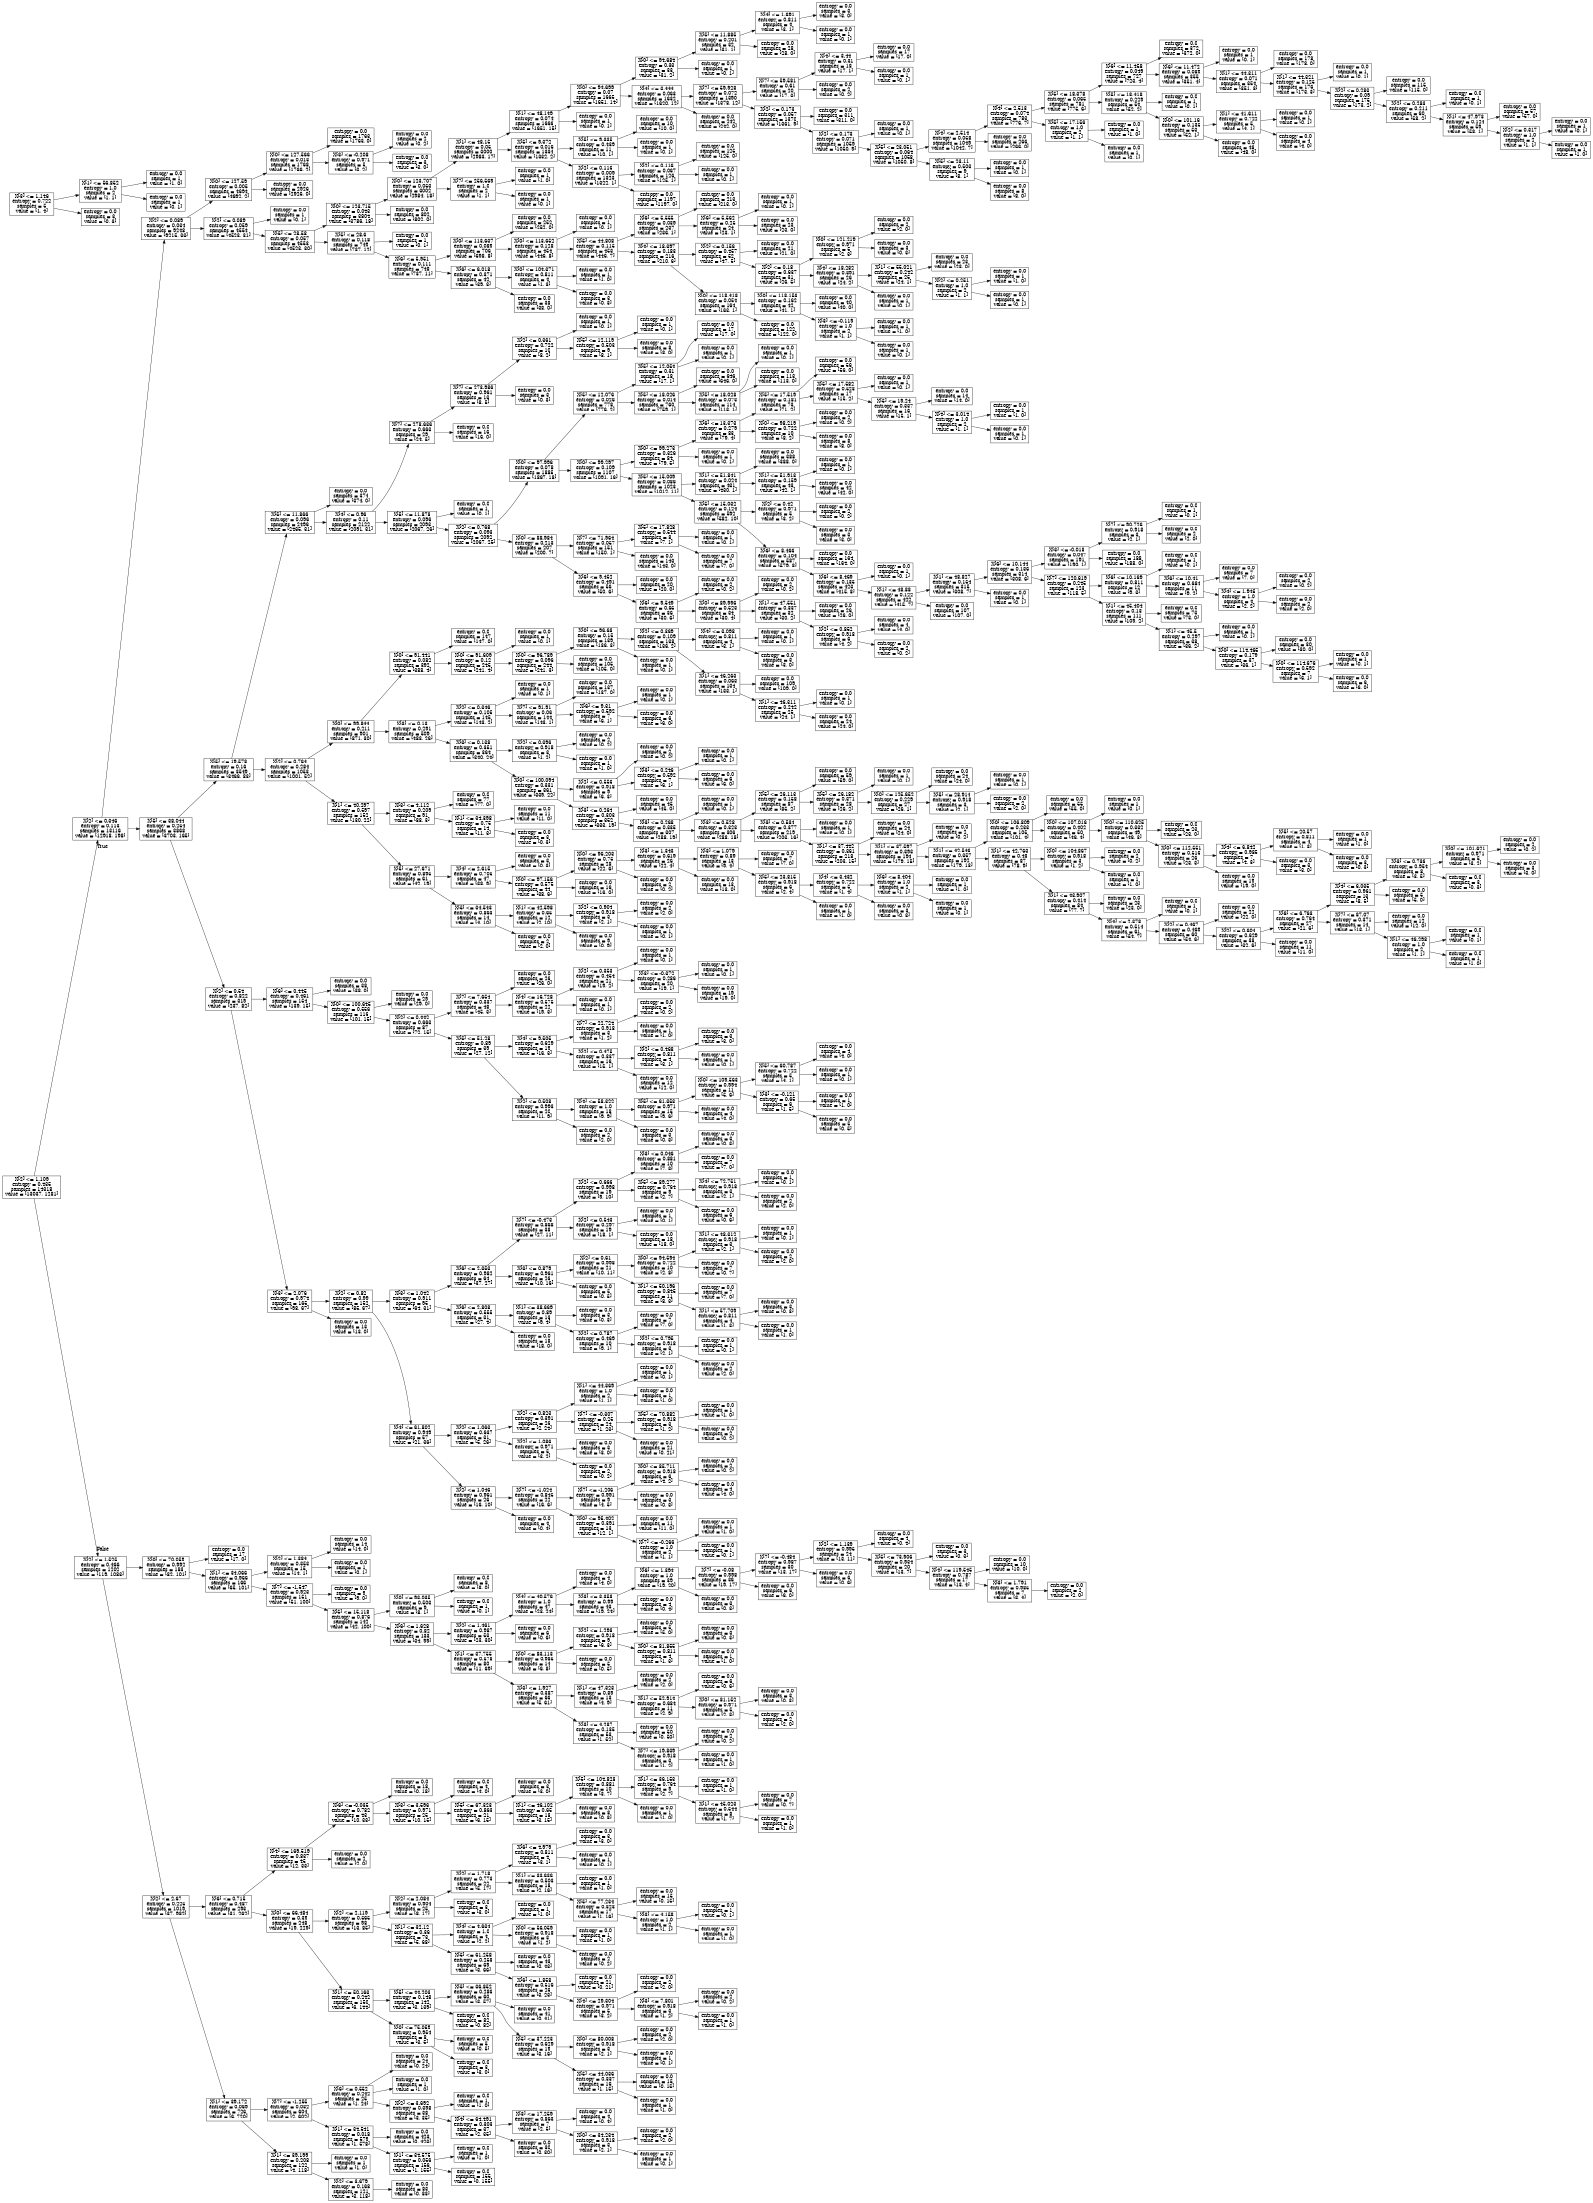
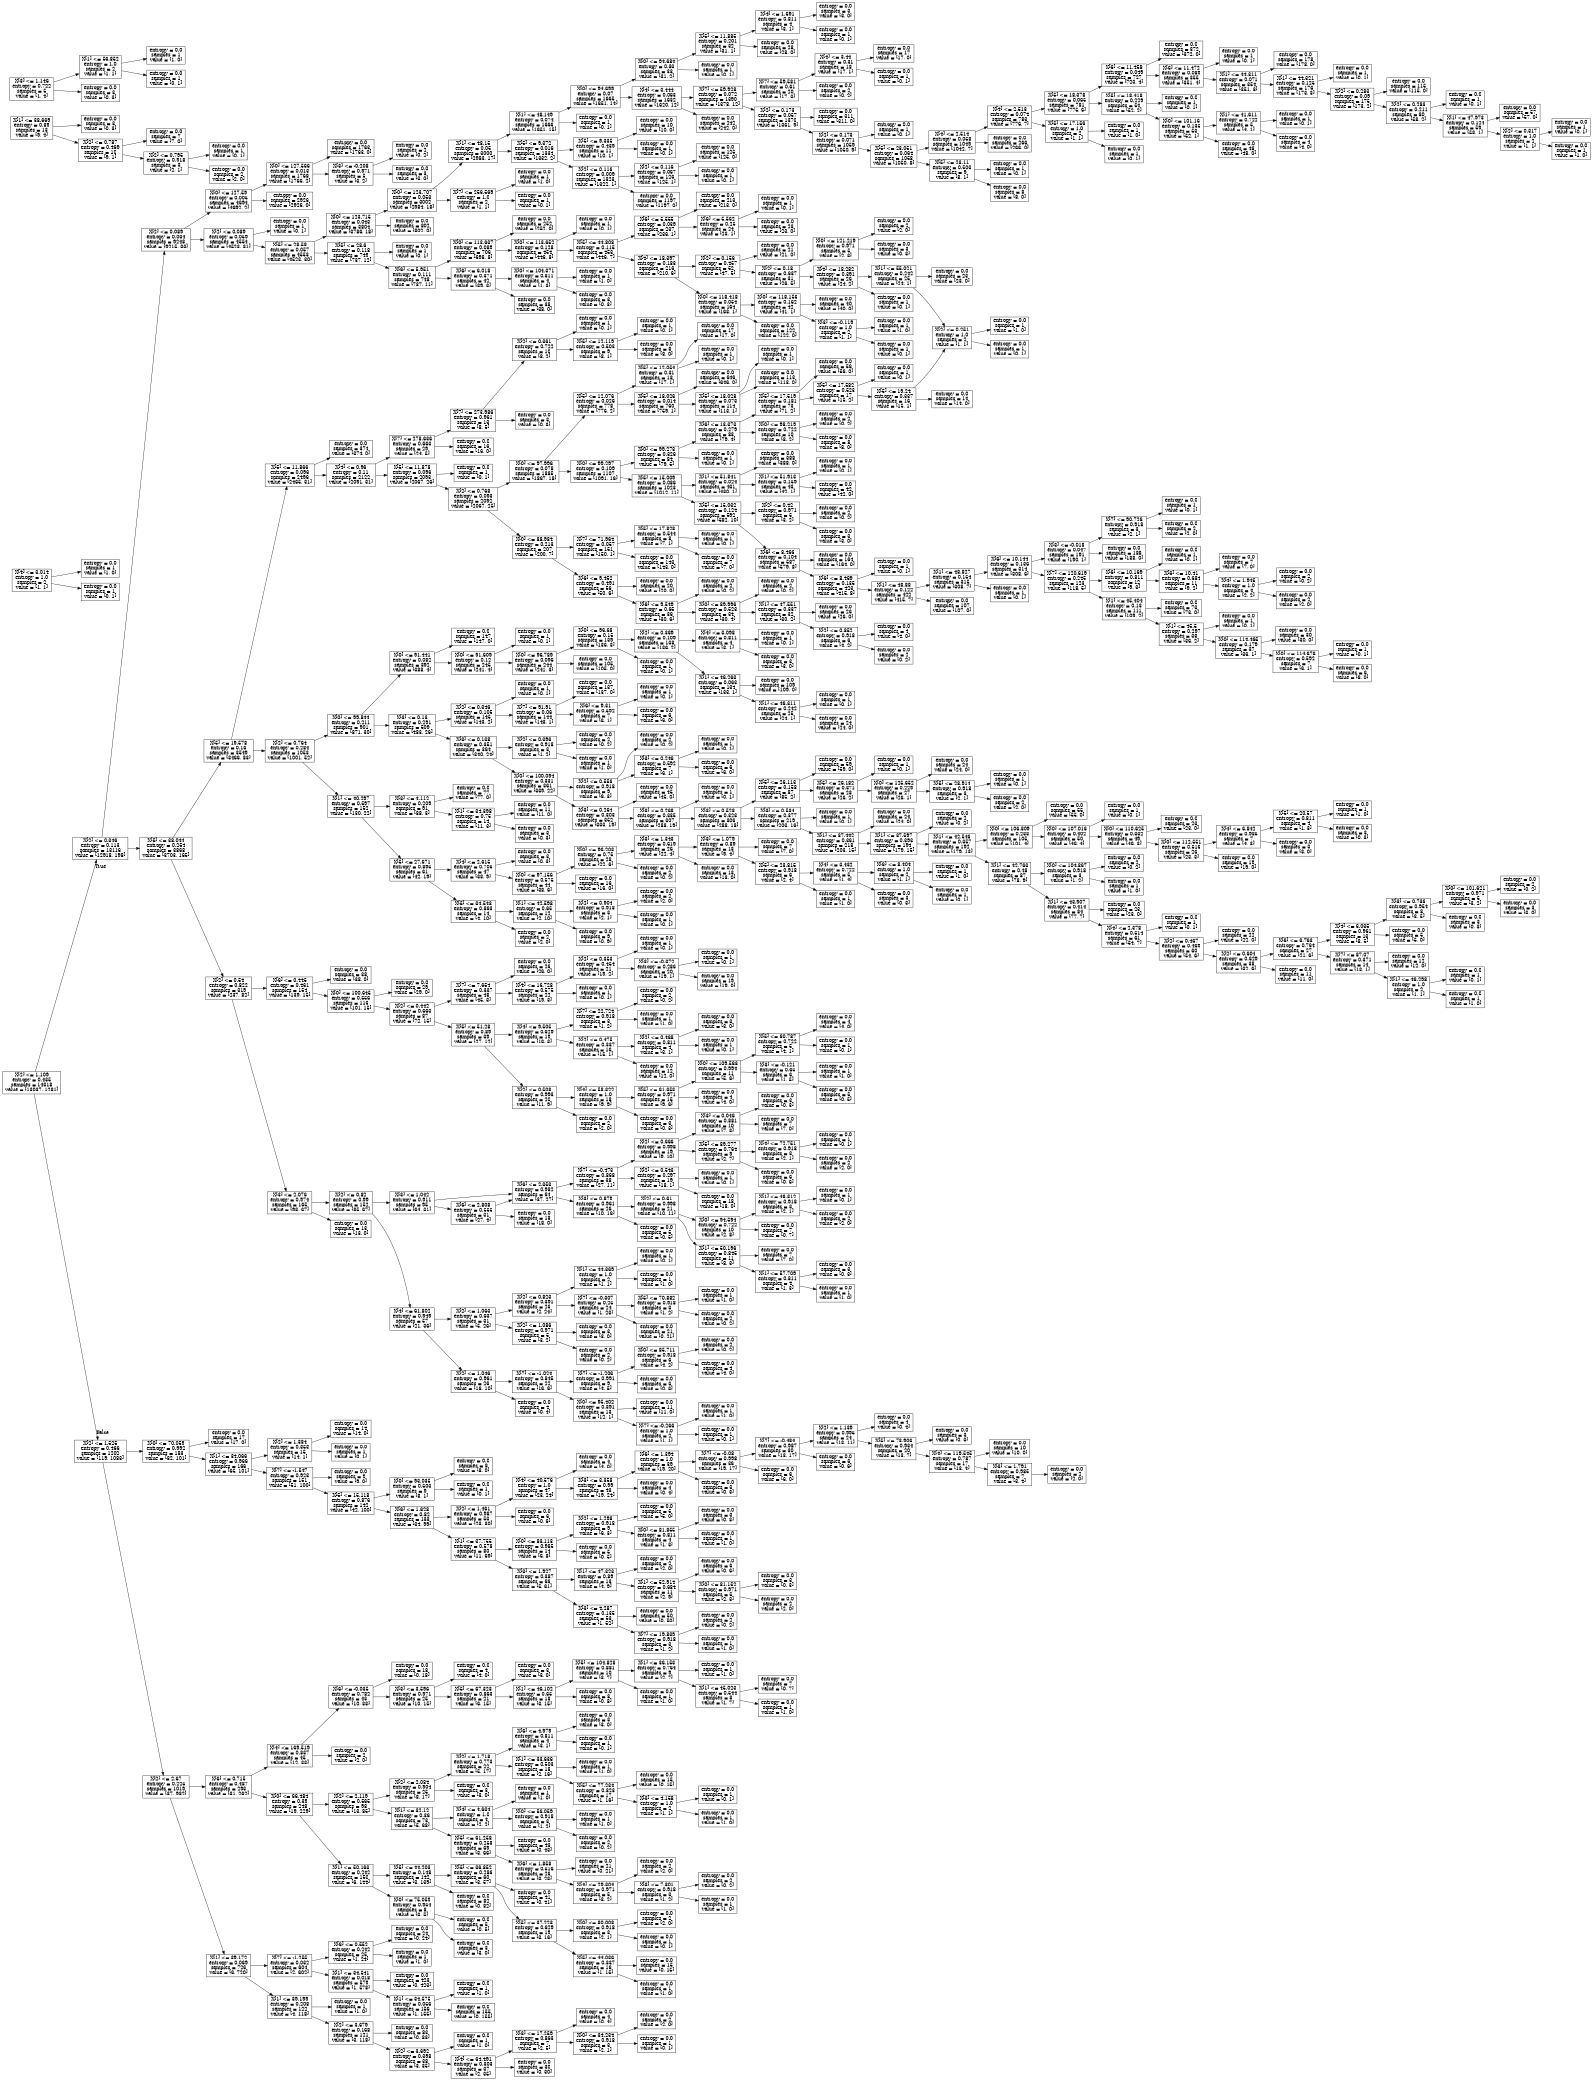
(923, 416) -> (930, 371)
(503, 1315) -> (502, 1203)
(380, 2104) -> (380, 2045)
